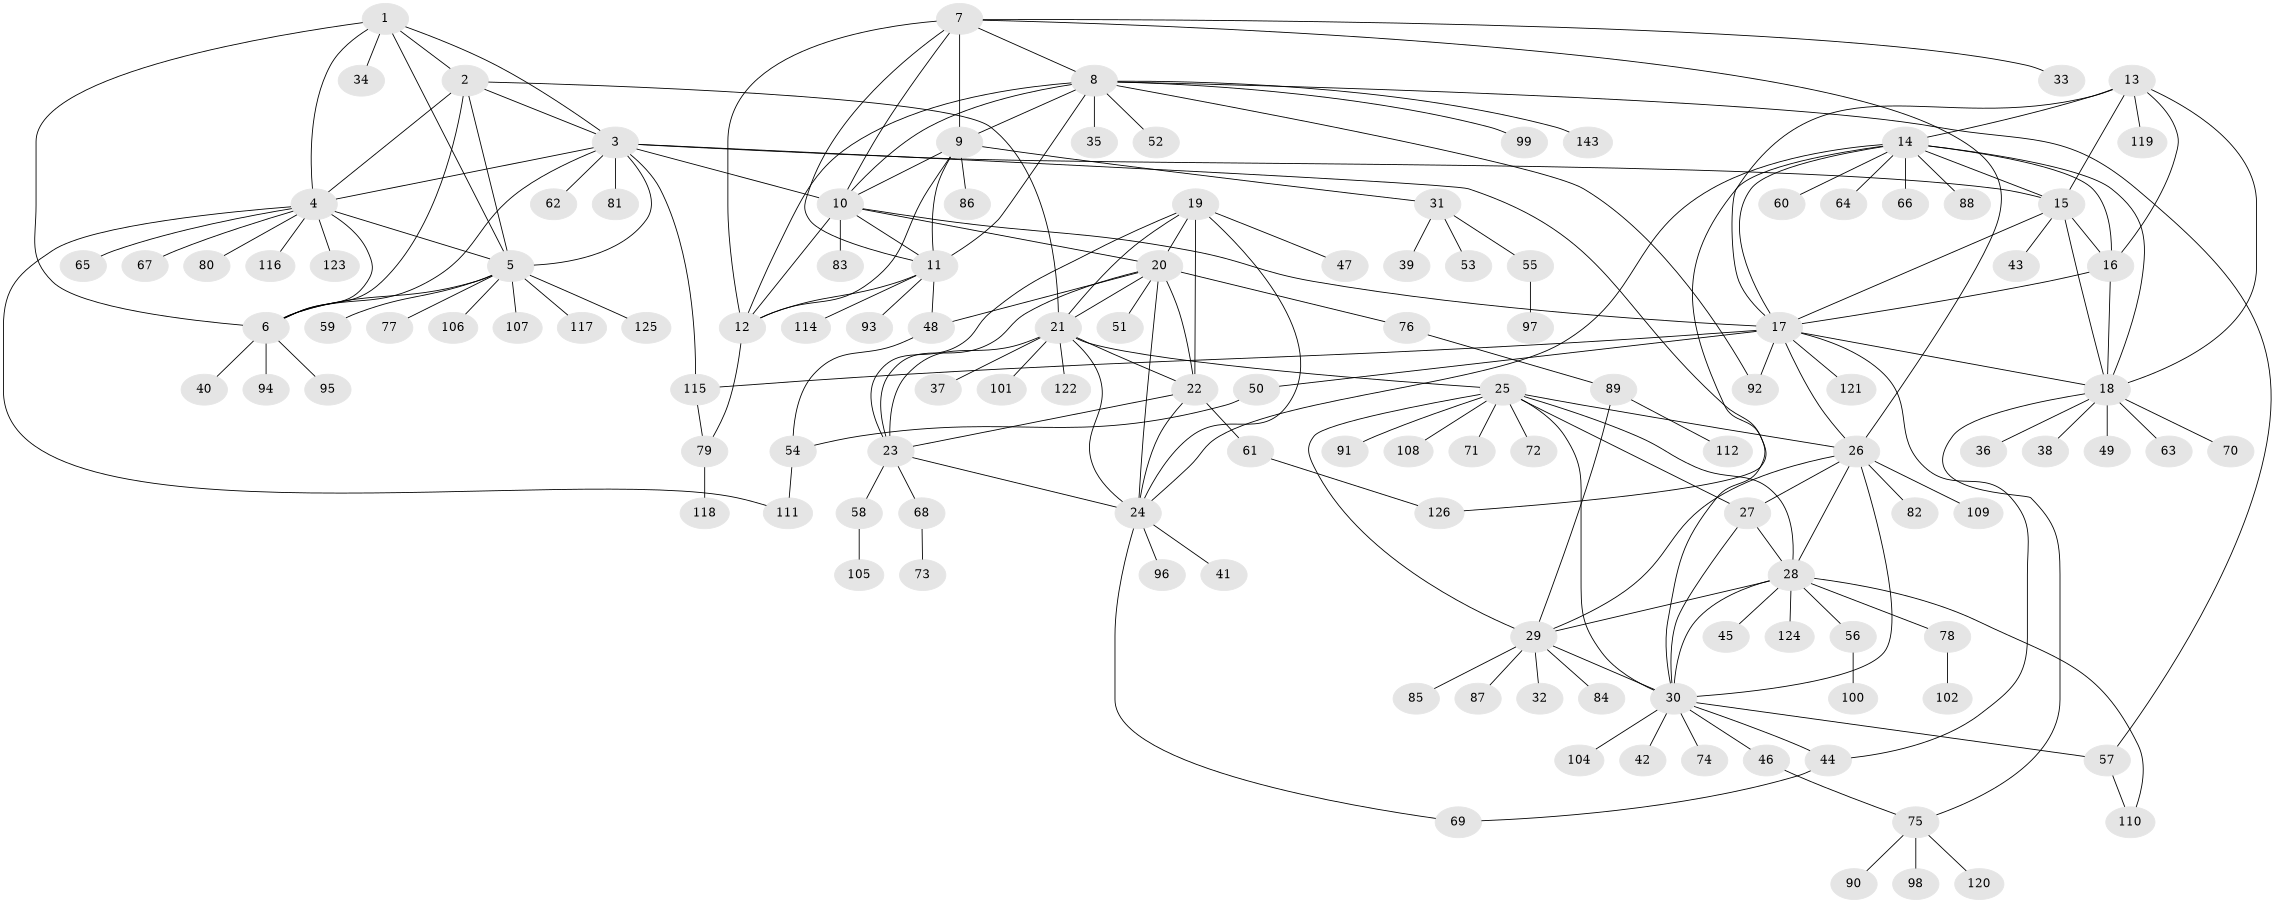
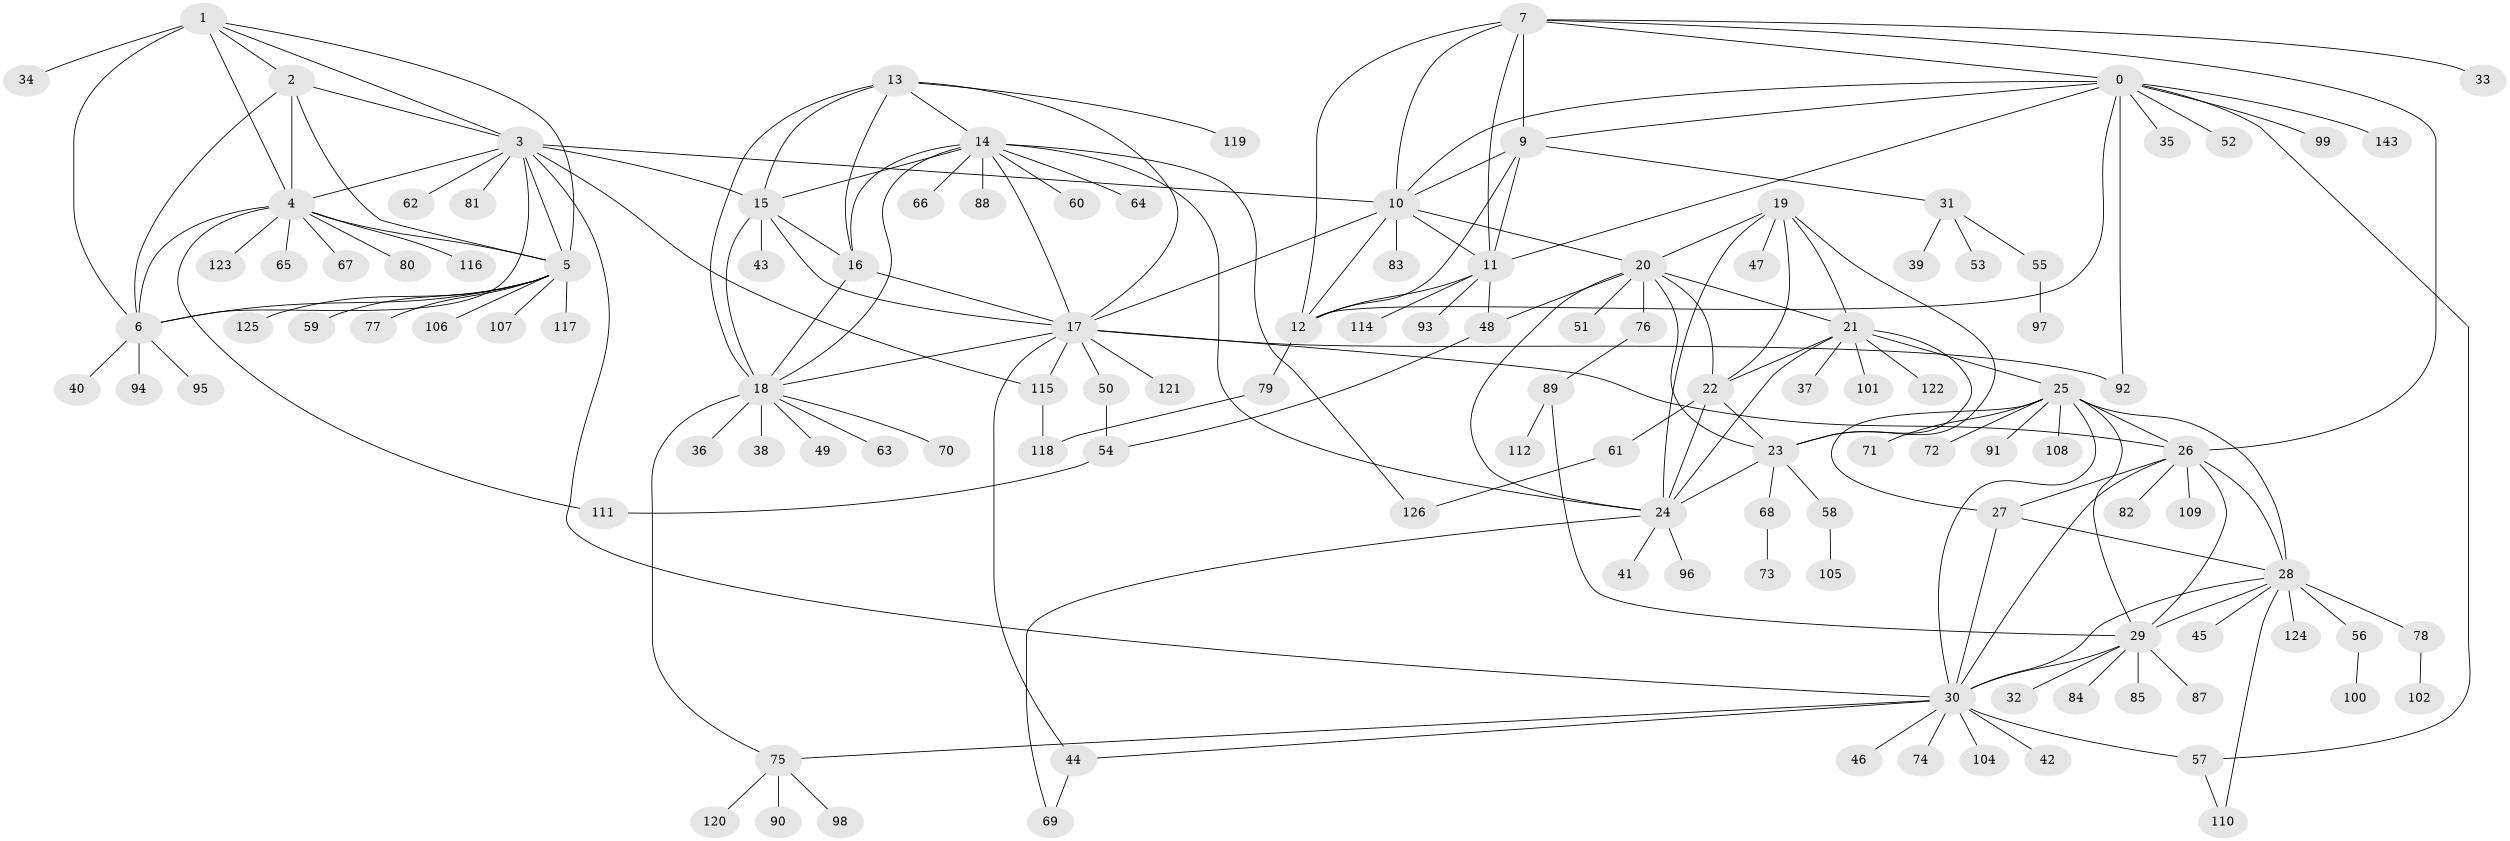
(1094, 81) -> (2120, 81)
(842, 100) -> none
(967, 204) -> none
(700, 420) -> (1043, 421)
(1840, 793) -> (1365, 728)
